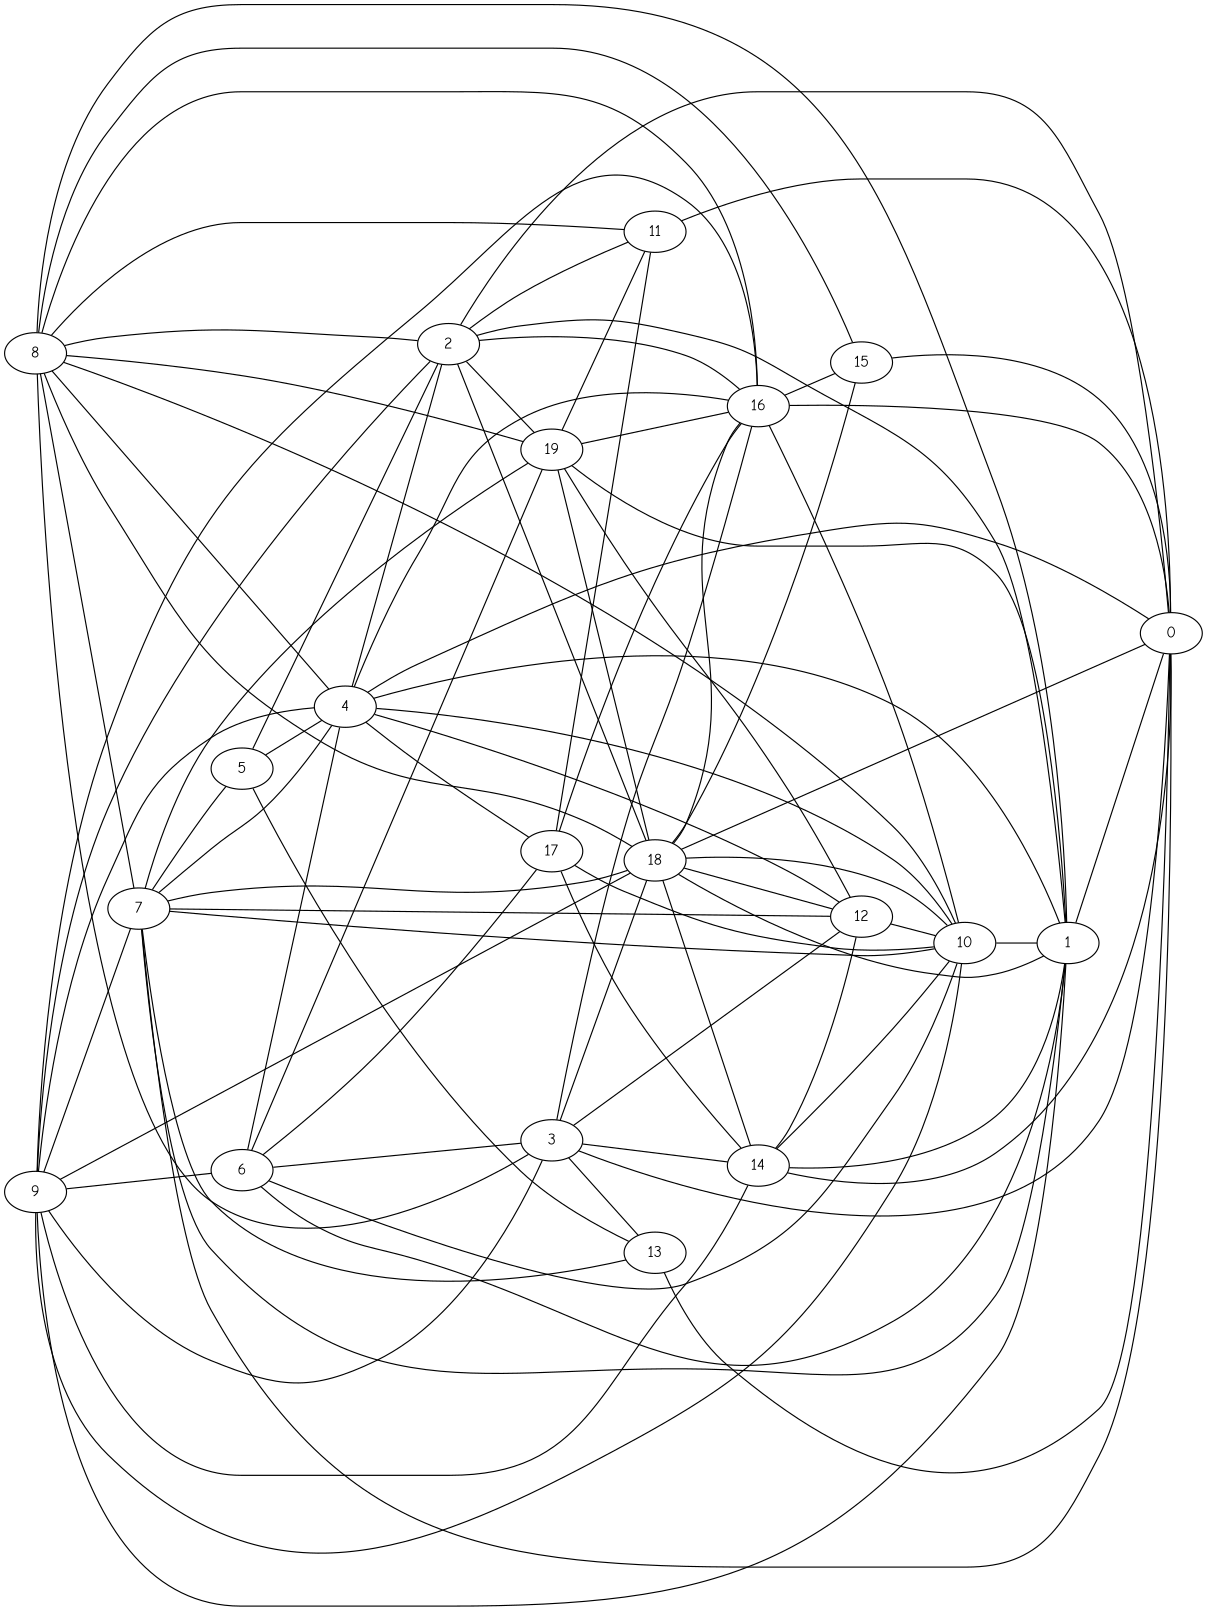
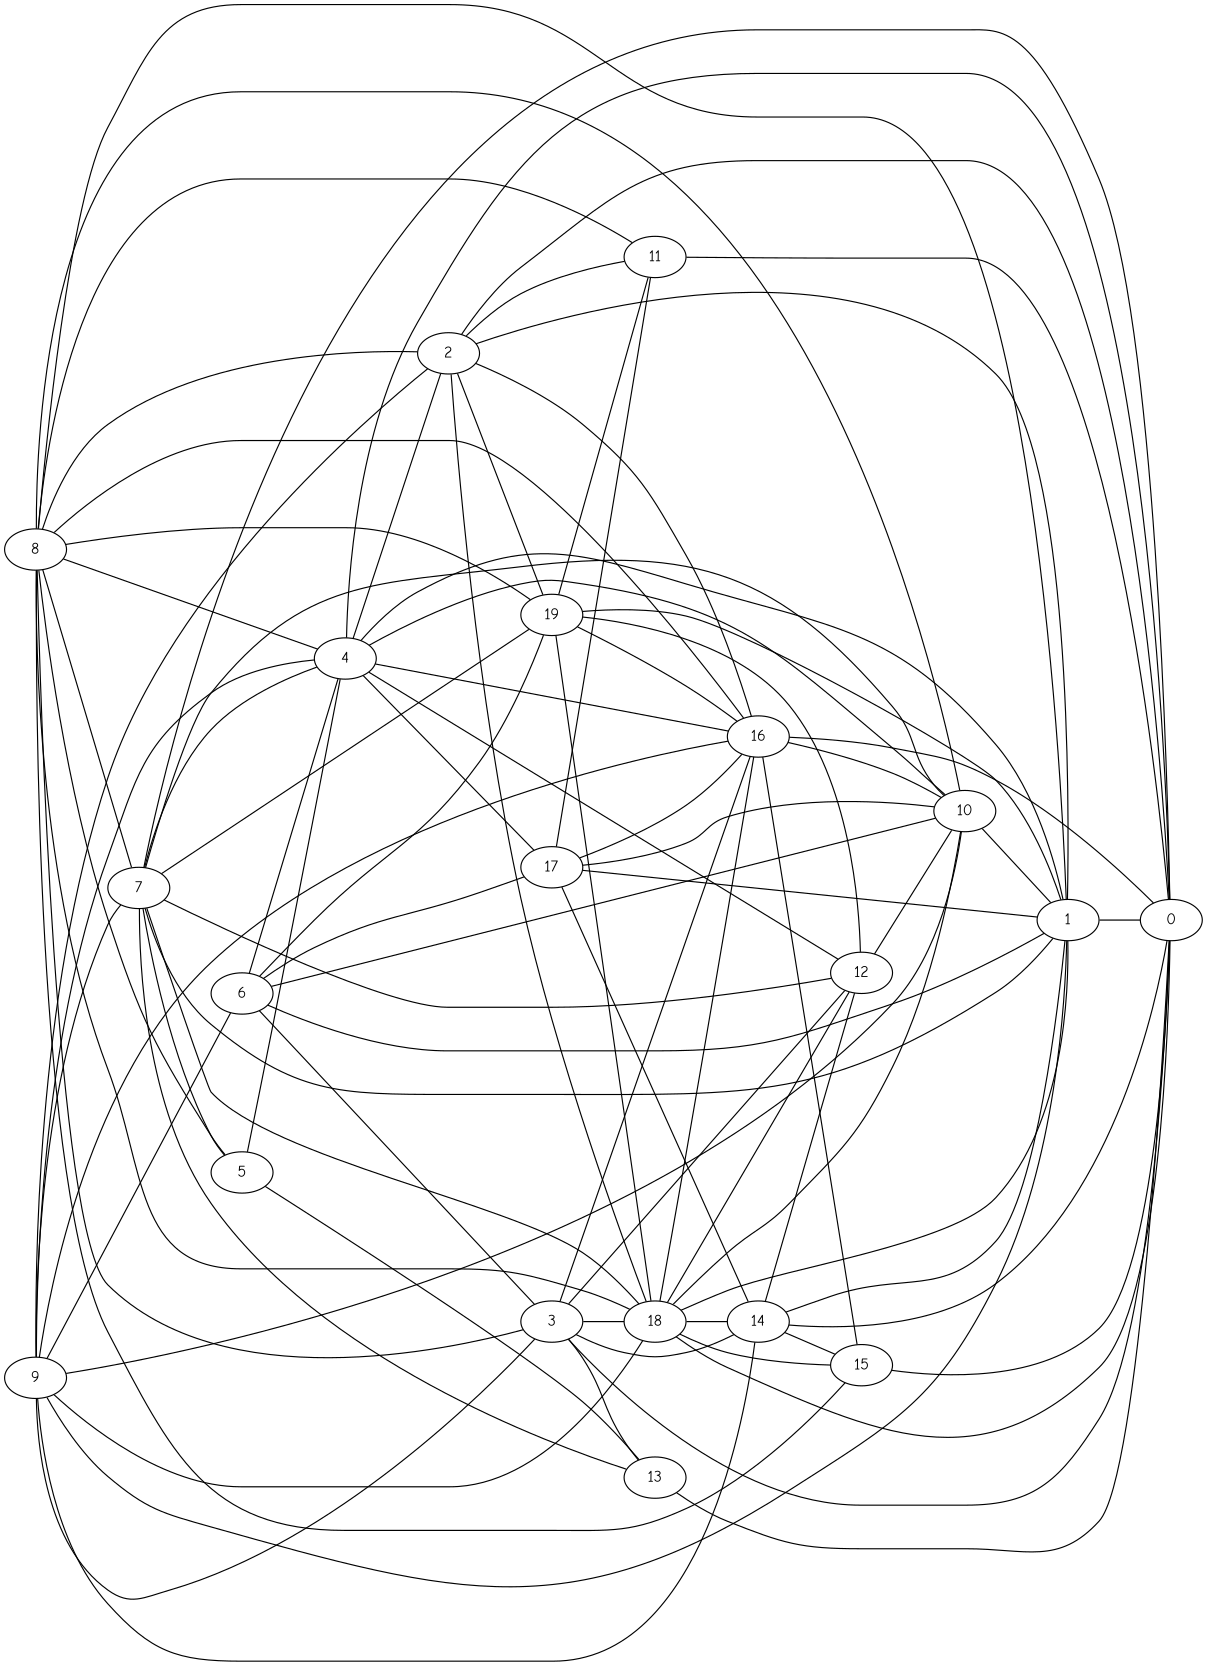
(345, 556) -> (95, 875)
none -> (810, 894)
(866, 1058) -> (810, 1343)
